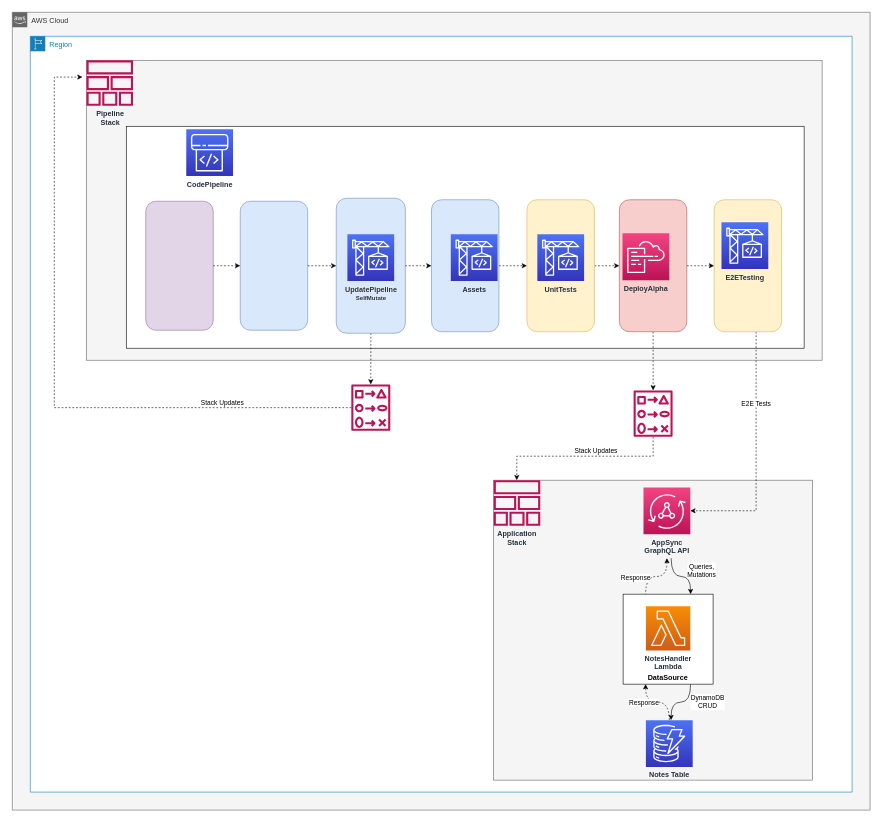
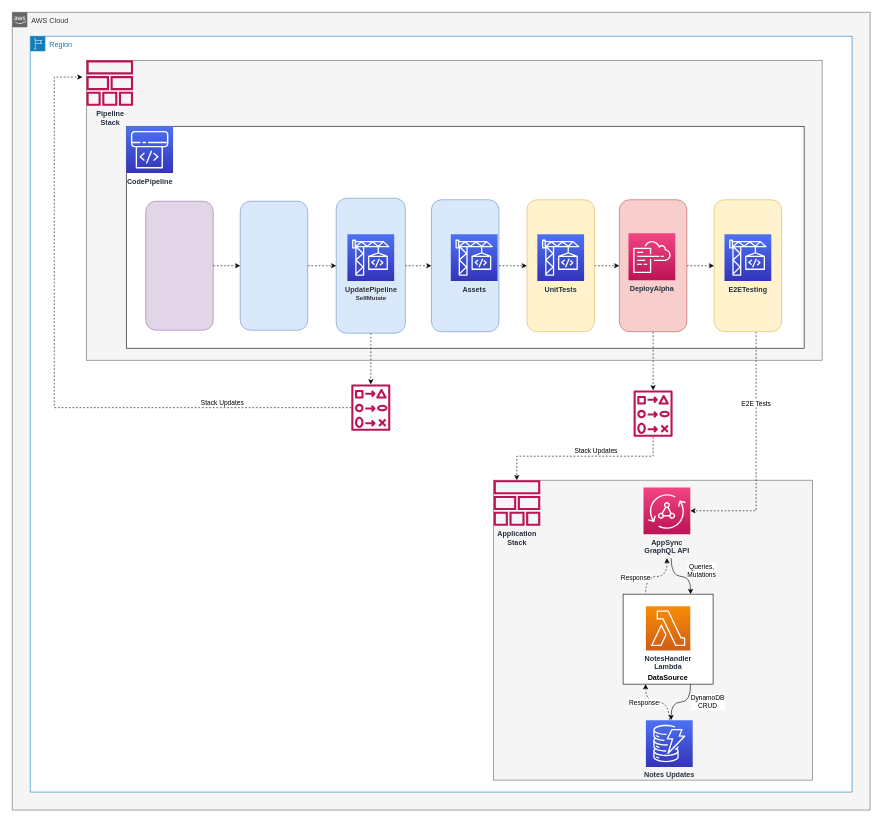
(210, 153) -> (150, 150)
(745, 246) -> (748, 258)
(646, 257) -> (652, 257)
(670, 776) -> (670, 776)
